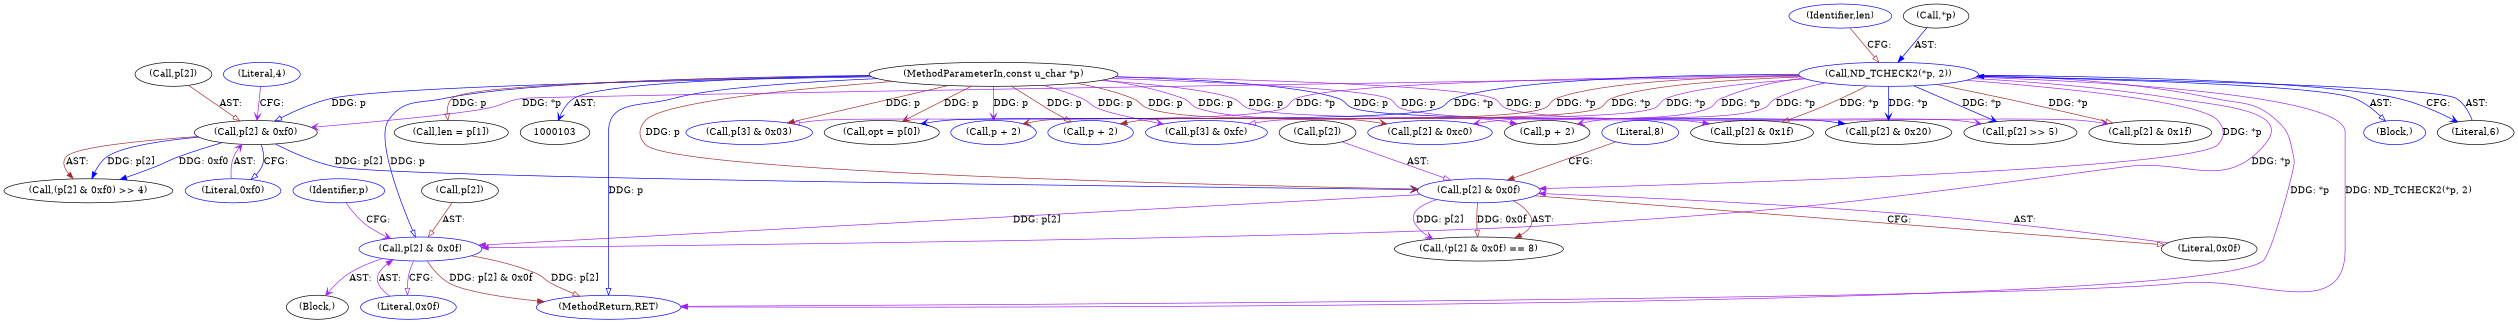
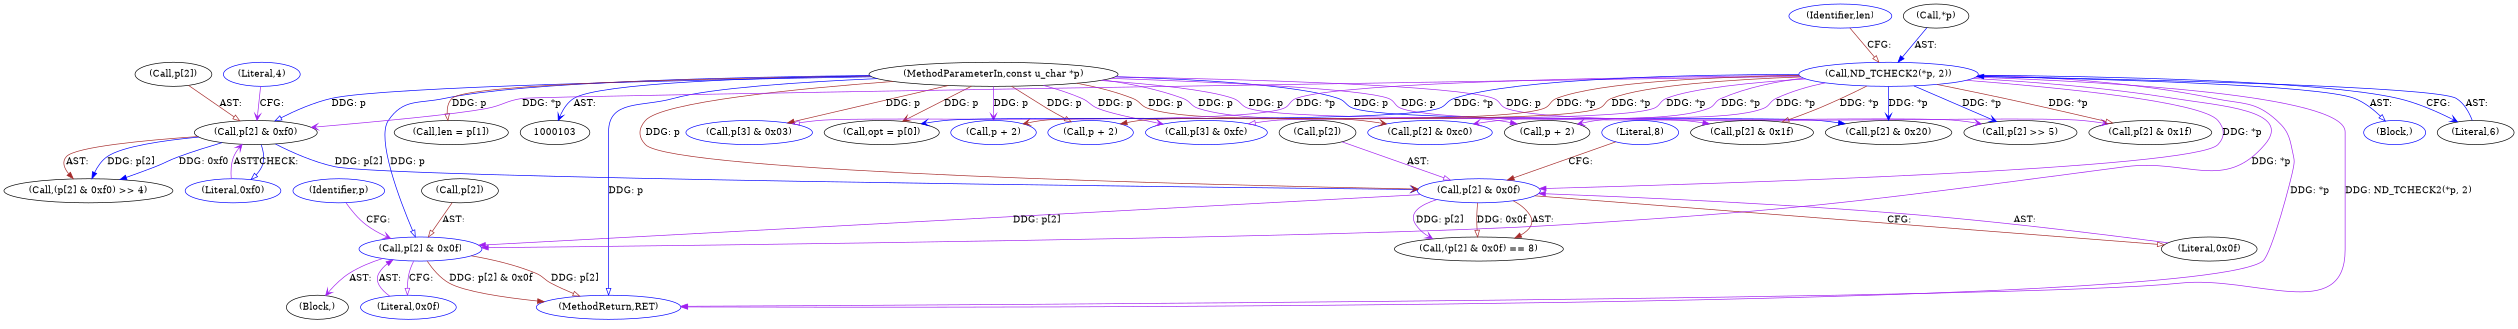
(278, 162) -> (278, 162)
